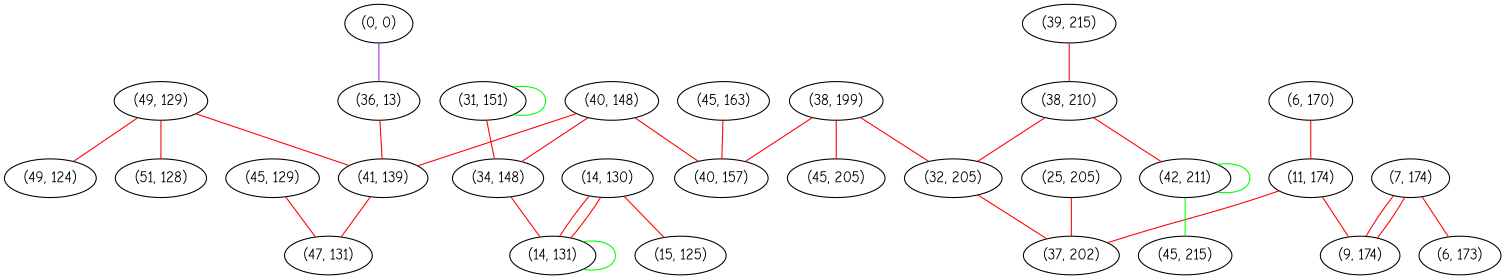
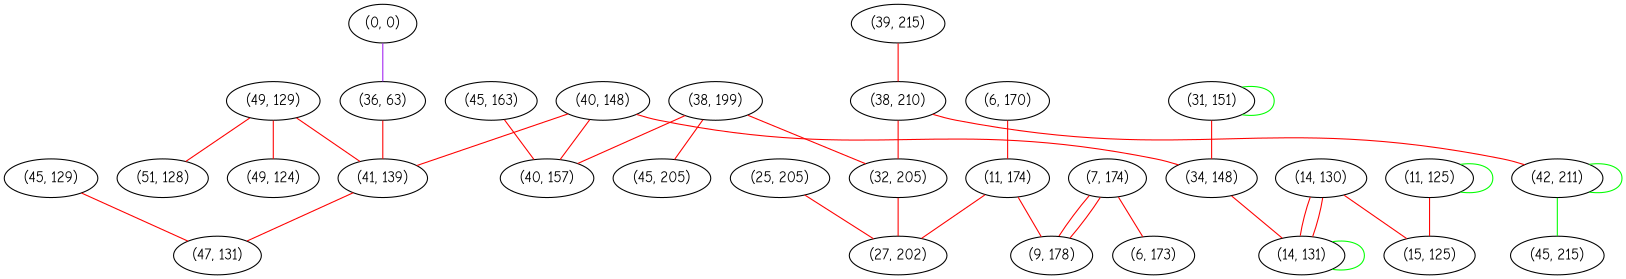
(379, 101) -> (383, 101)
none -> (1430, 178)
(1071, 256) -> (898, 256)
(1360, 256) -> (1052, 256)
